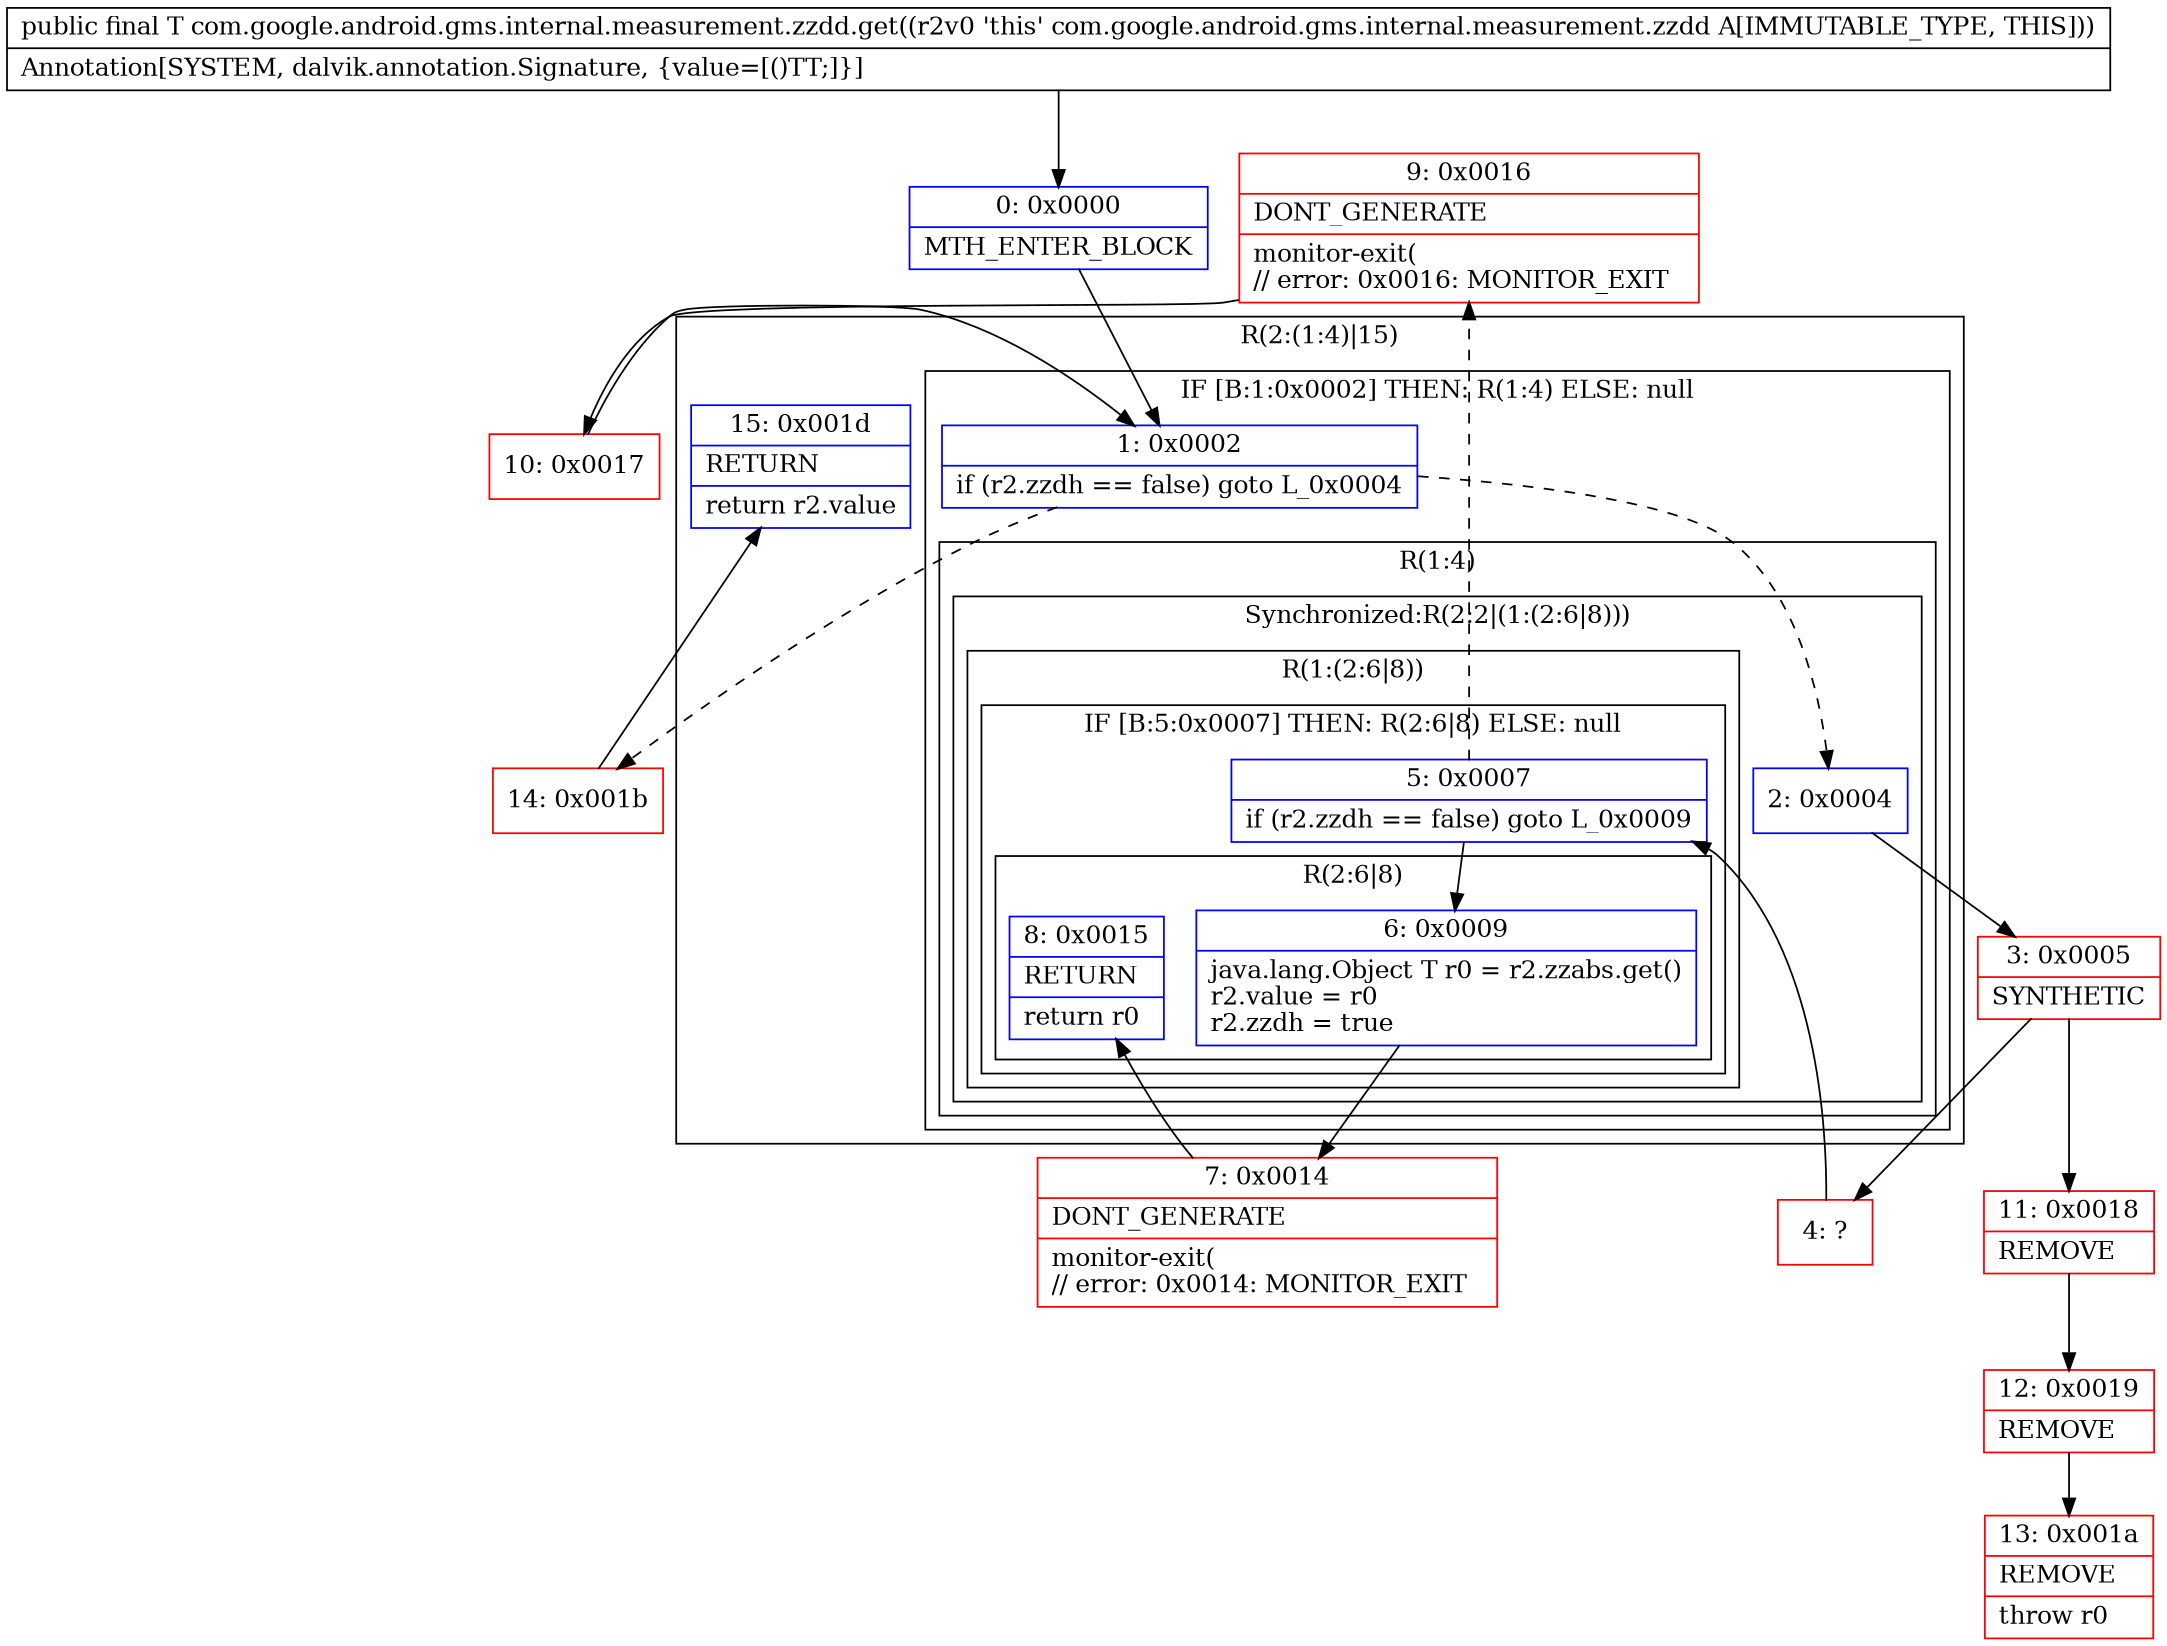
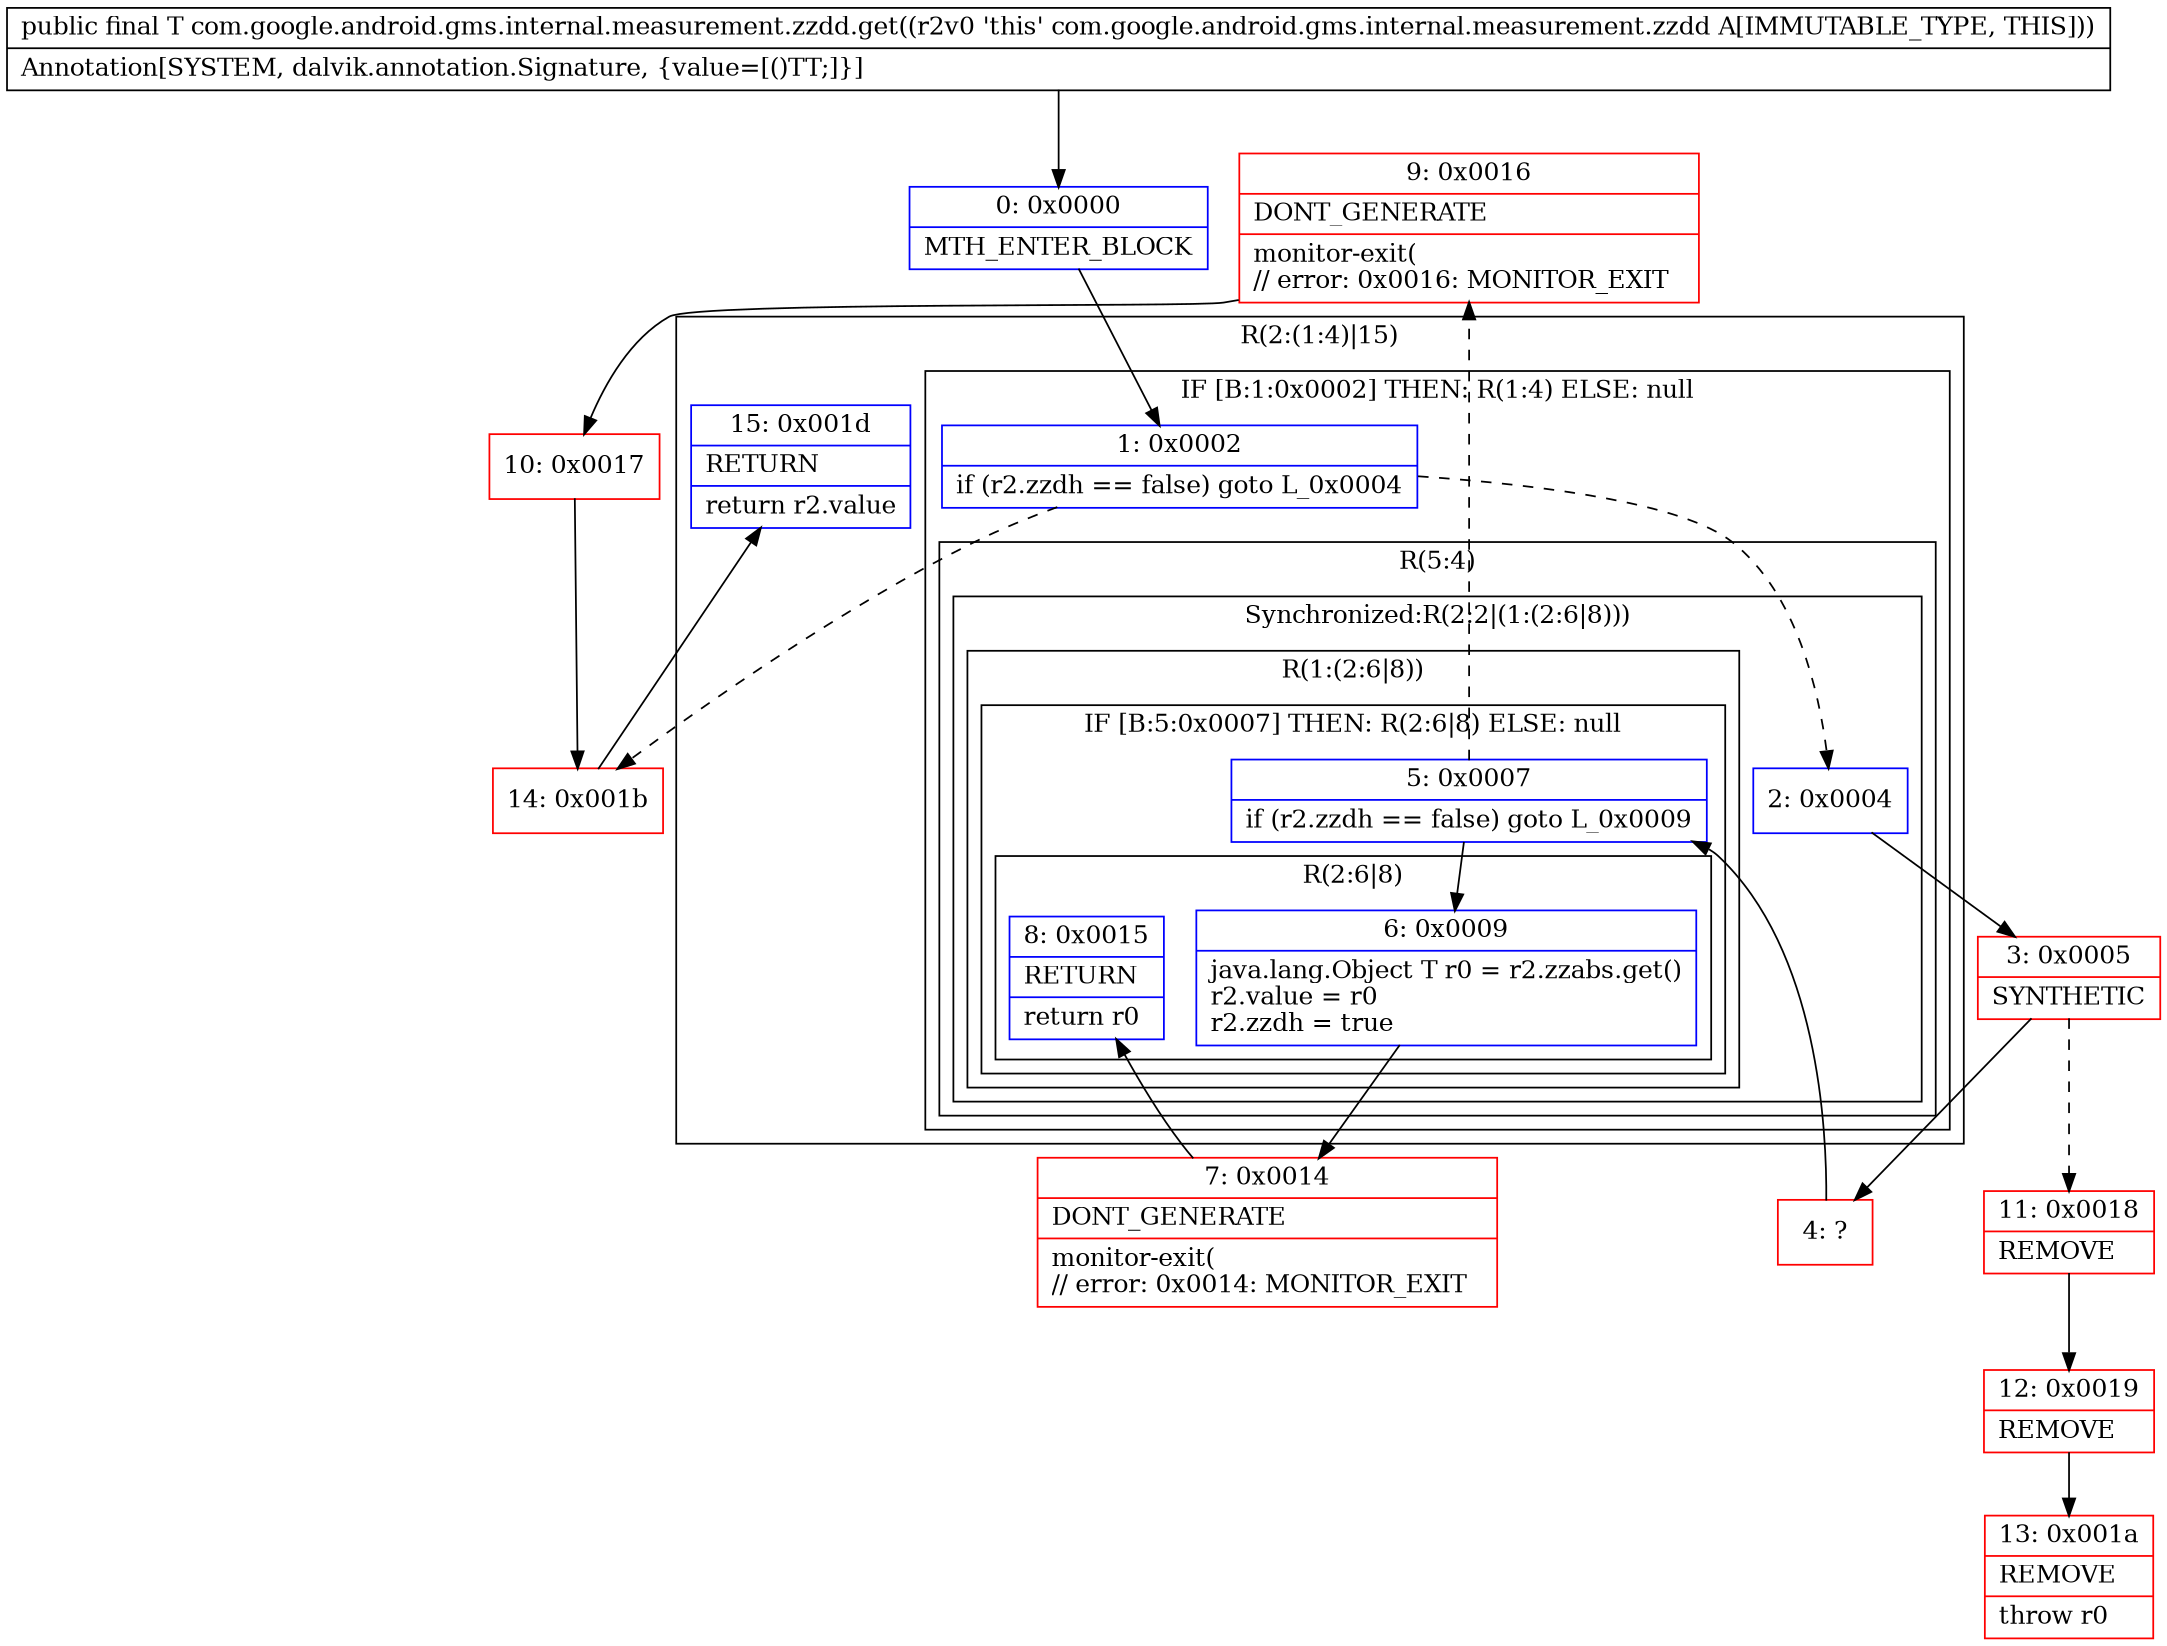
(988, 333) -> (576, 625)
(1438, 562) -> (1438, 562)
(2069, 1096) -> (2069, 1096)
